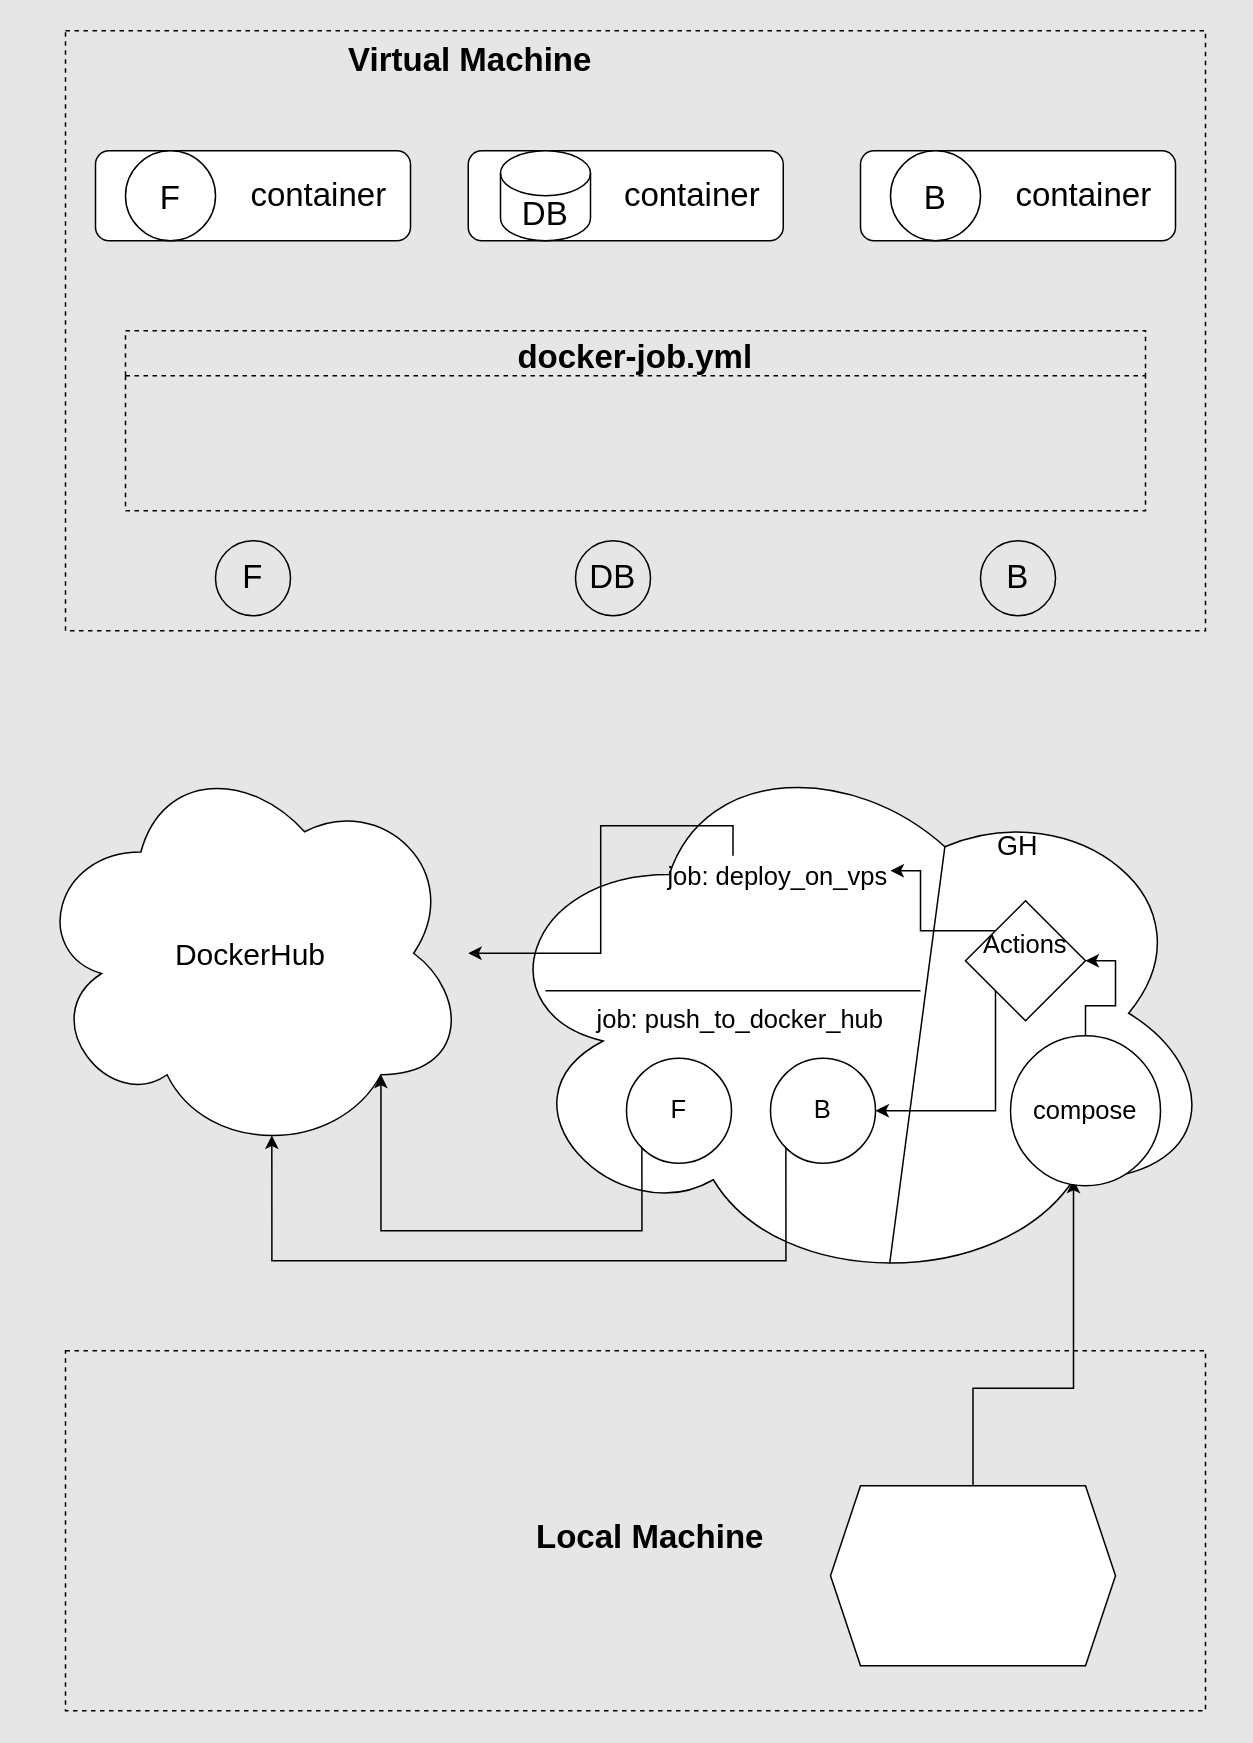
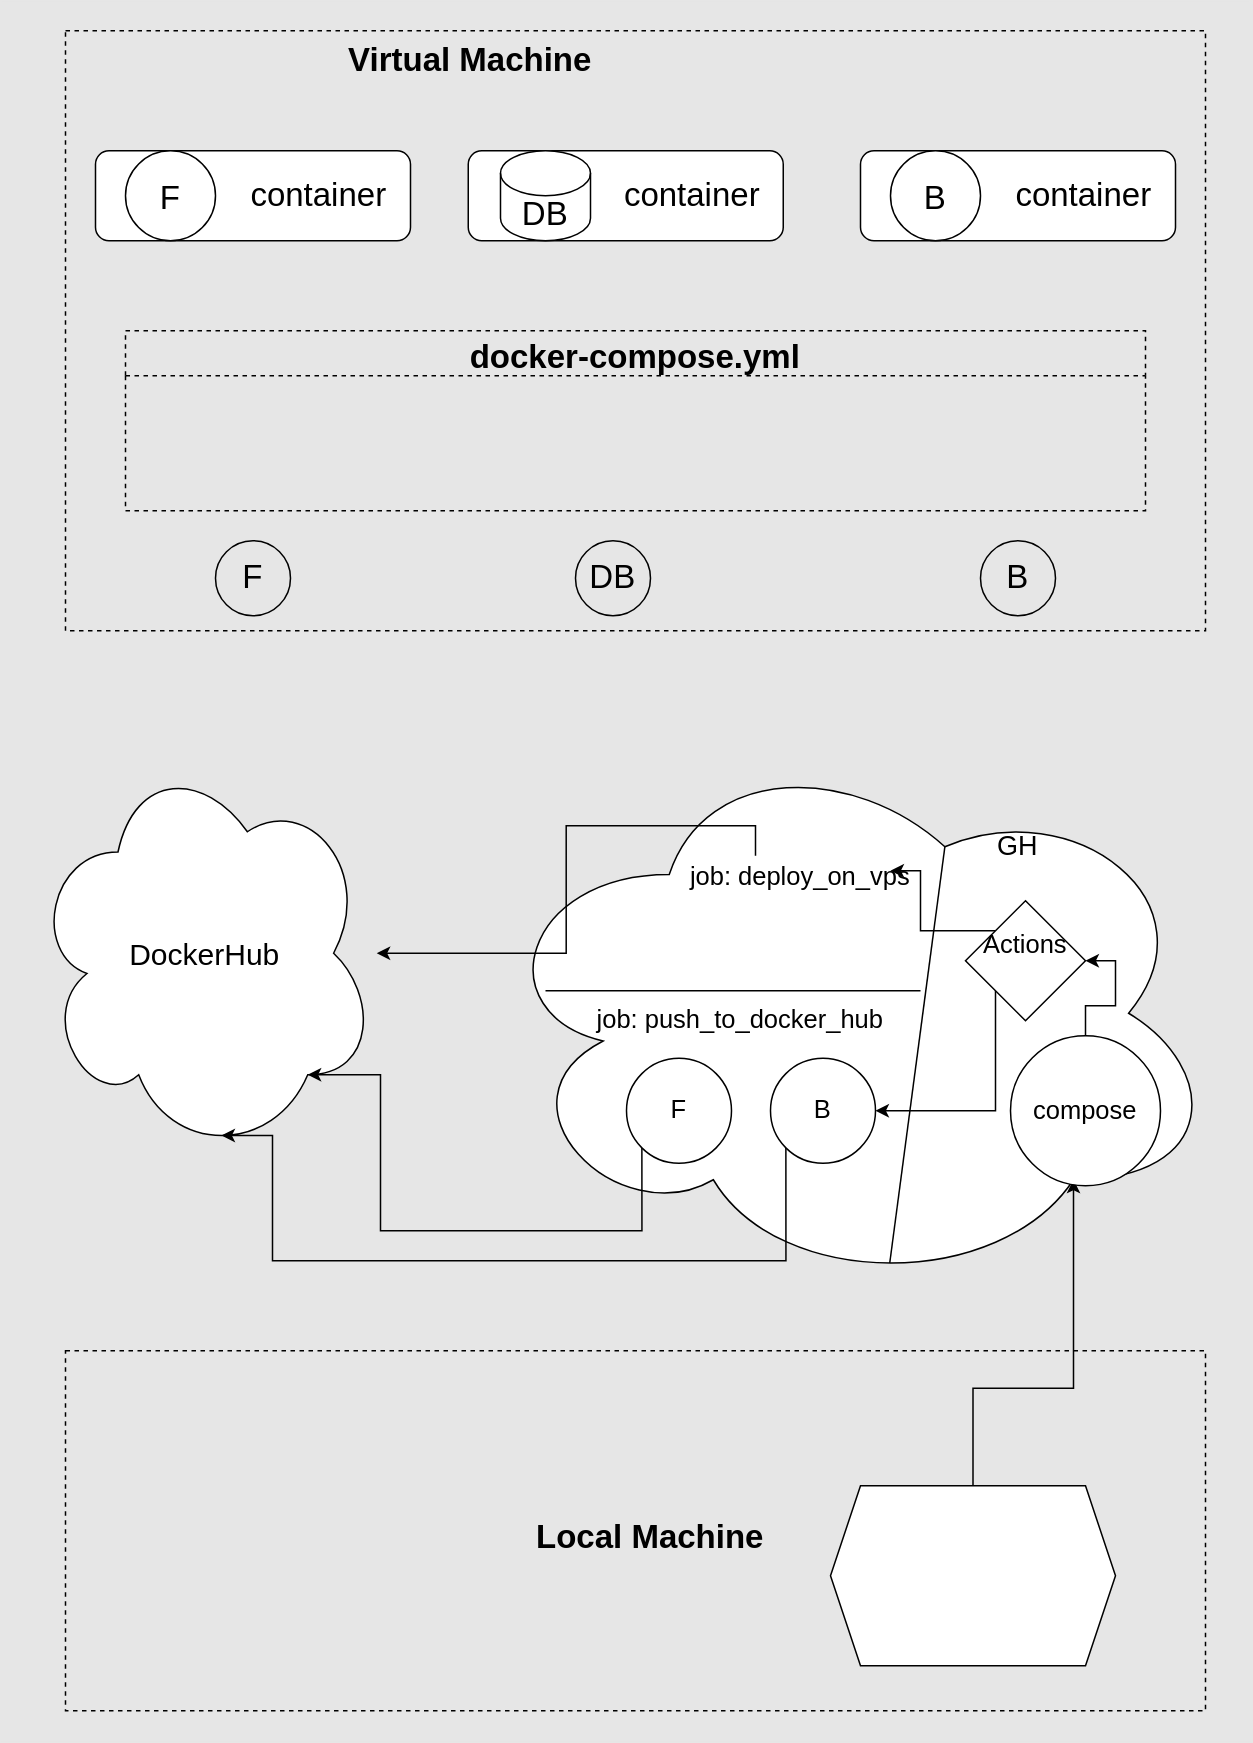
(635, 357) -> (635, 357)
(778, 878) -> (800, 878)
(250, 953) -> (204, 953)
